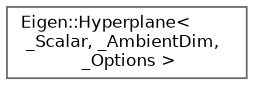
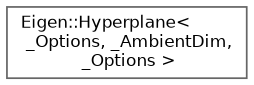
(127, 43) -> (127, 43)
